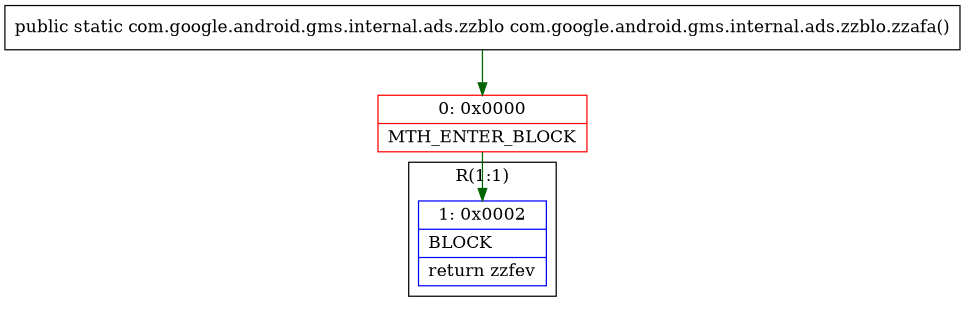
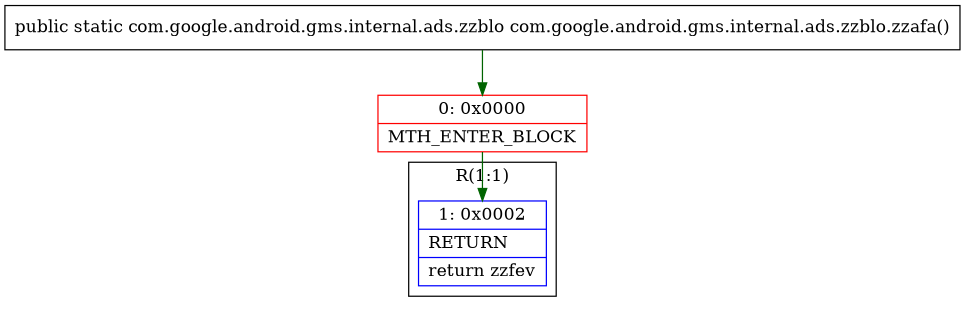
(460, 243) -> (468, 243)
